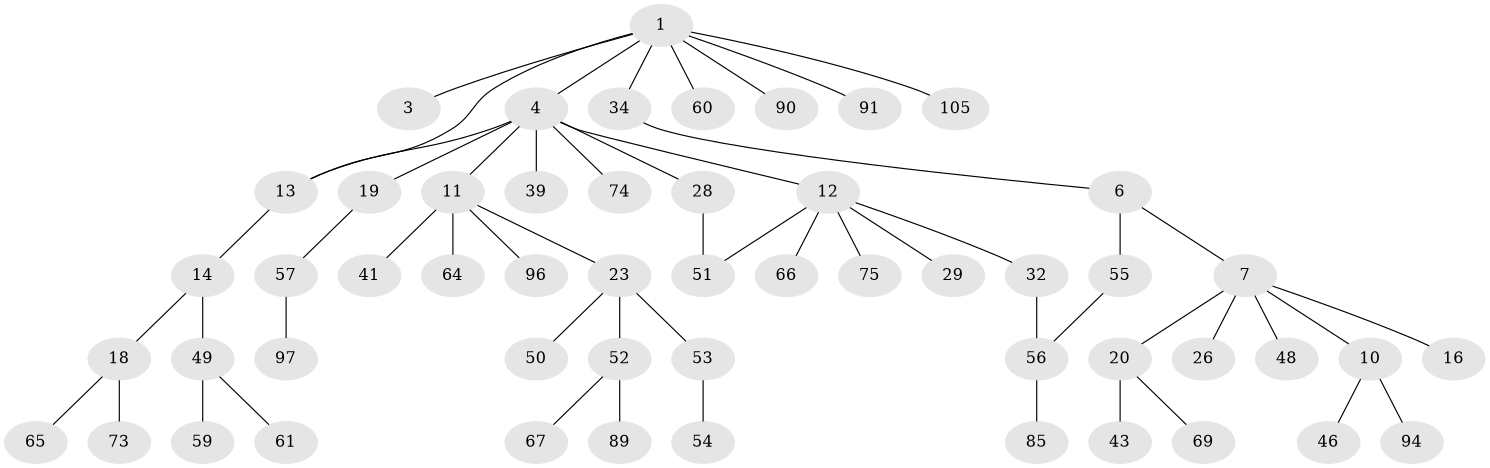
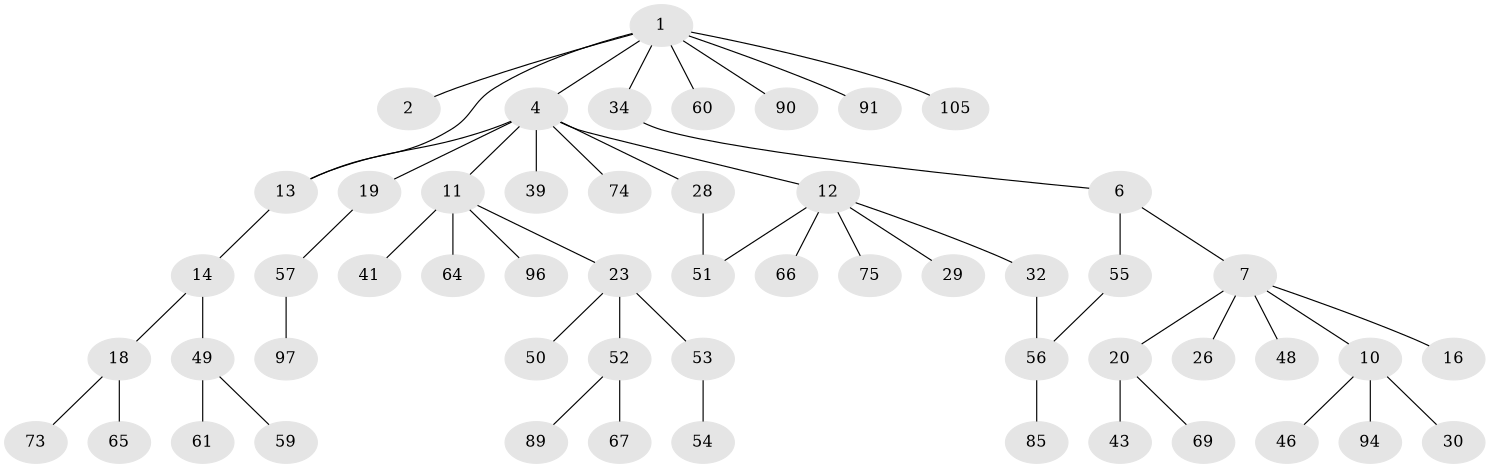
(409, 109) -> (409, 109)
none -> (1454, 442)
